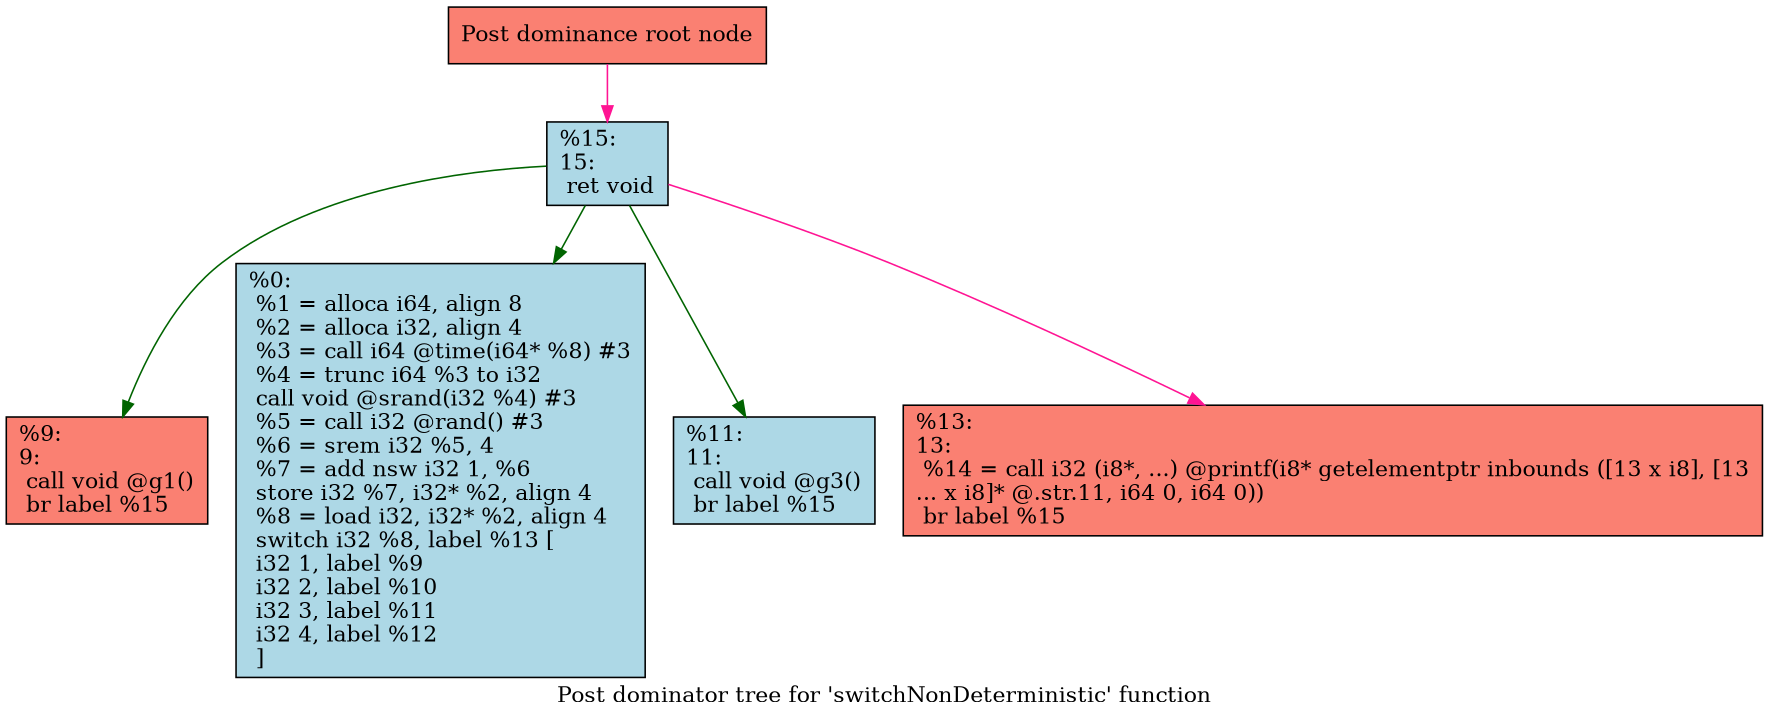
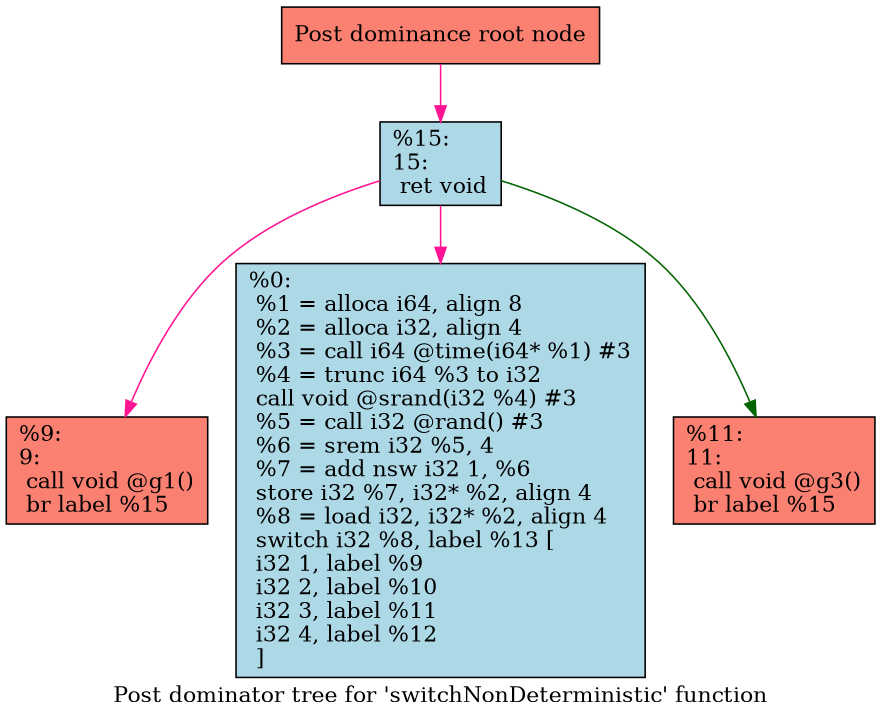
(297, 219) -> (227, 259)
(573, 227) -> (441, 226)
(441, 352) -> (441, 352)
(774, 471) -> (774, 471)
(1333, 471) -> none
